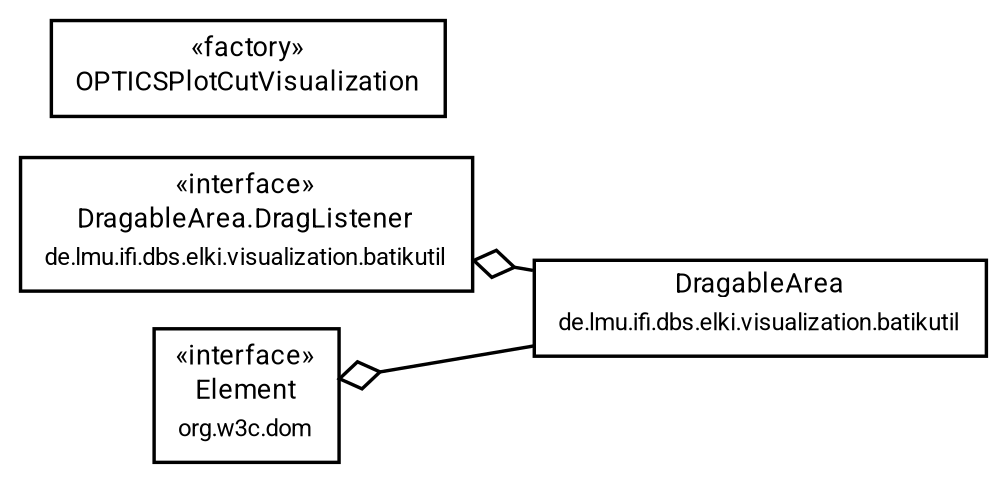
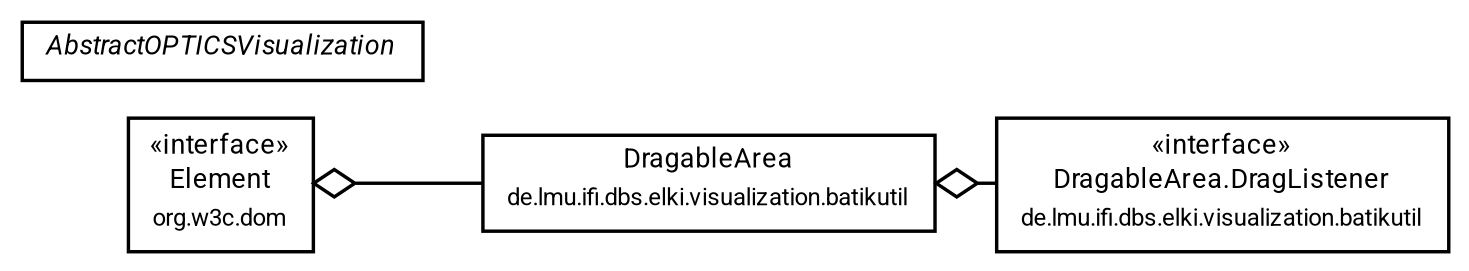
none -> (221, 50)
(247, 68) -> none
(524, 269) -> (987, 183)
